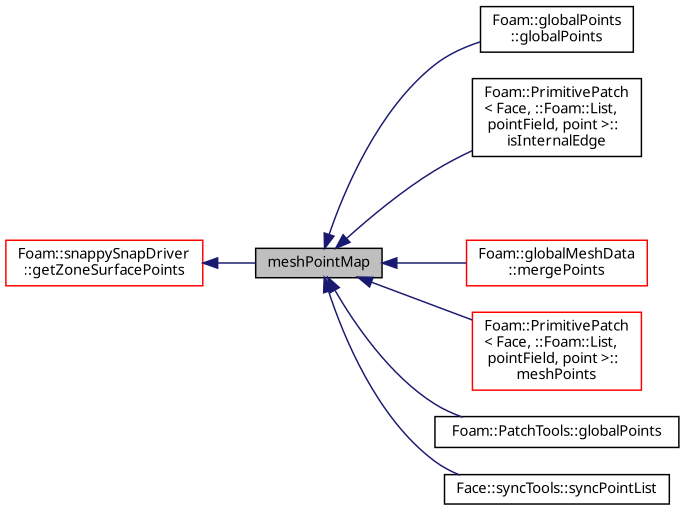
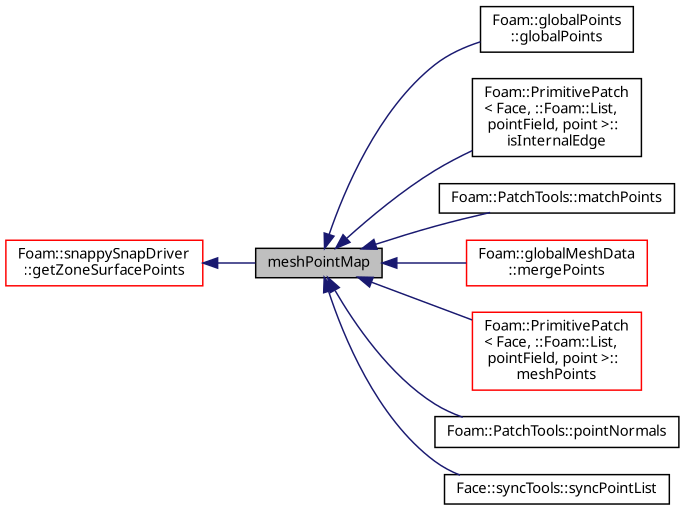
none -> (557, 198)
(557, 432) -> (557, 432)
